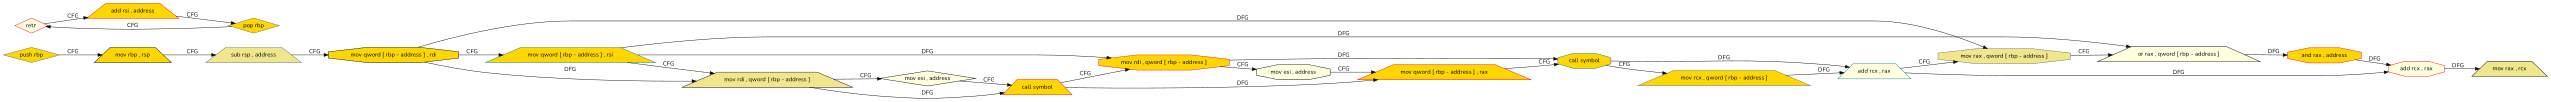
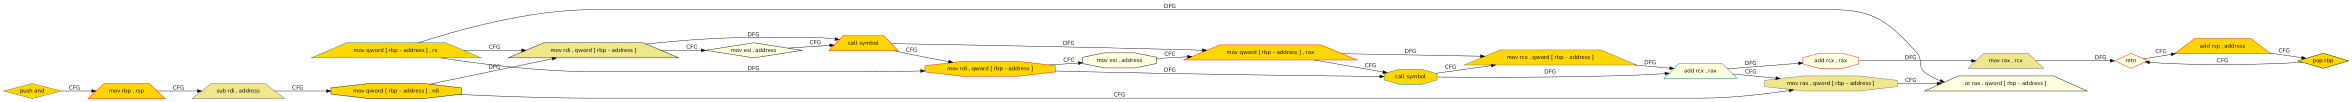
(133, 11) -> (2223, 46)
(1243, 18) -> (1120, 95)
(254, 26) -> (2323, 61)
(31, 55) -> (32, 91)
(133, 55) -> (127, 91)
(254, 55) -> (238, 91)
(479, 55) -> none
none -> (1411, 55)
(2324, 55) -> none
none -> (2073, 61)
(2510, 69) -> (2006, 61)
